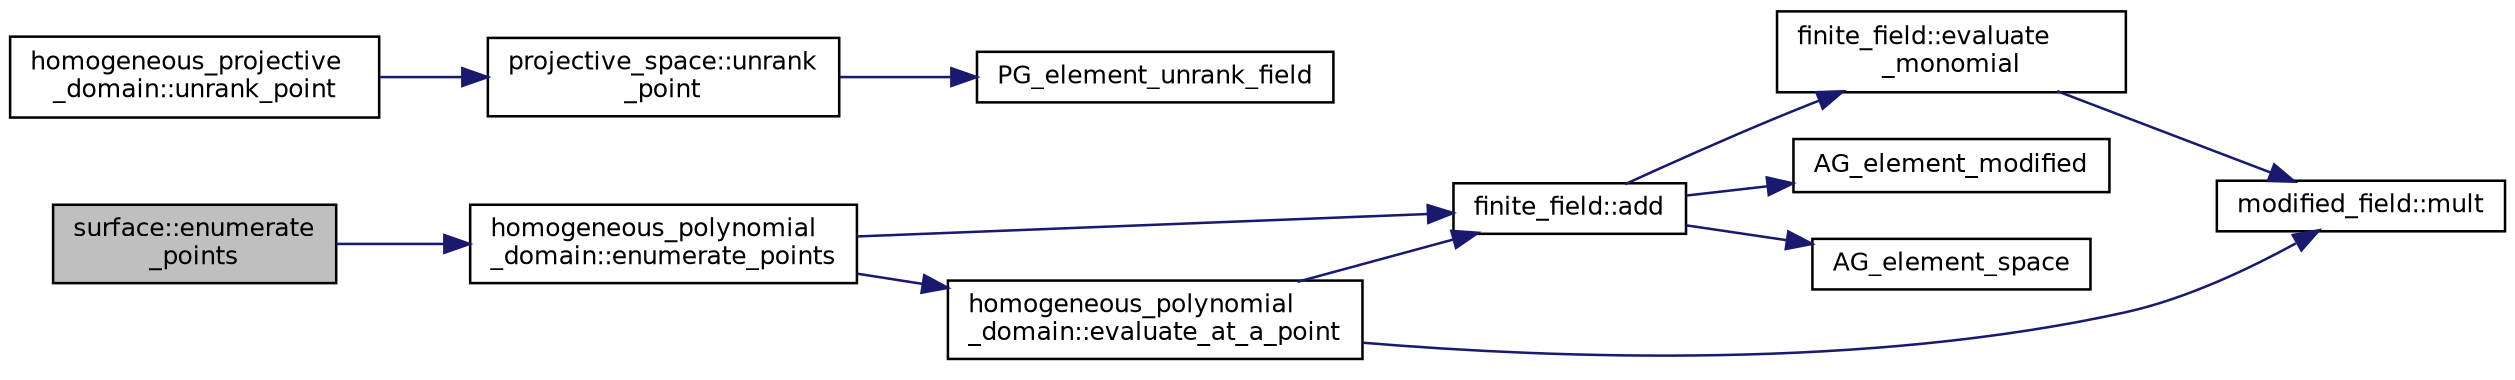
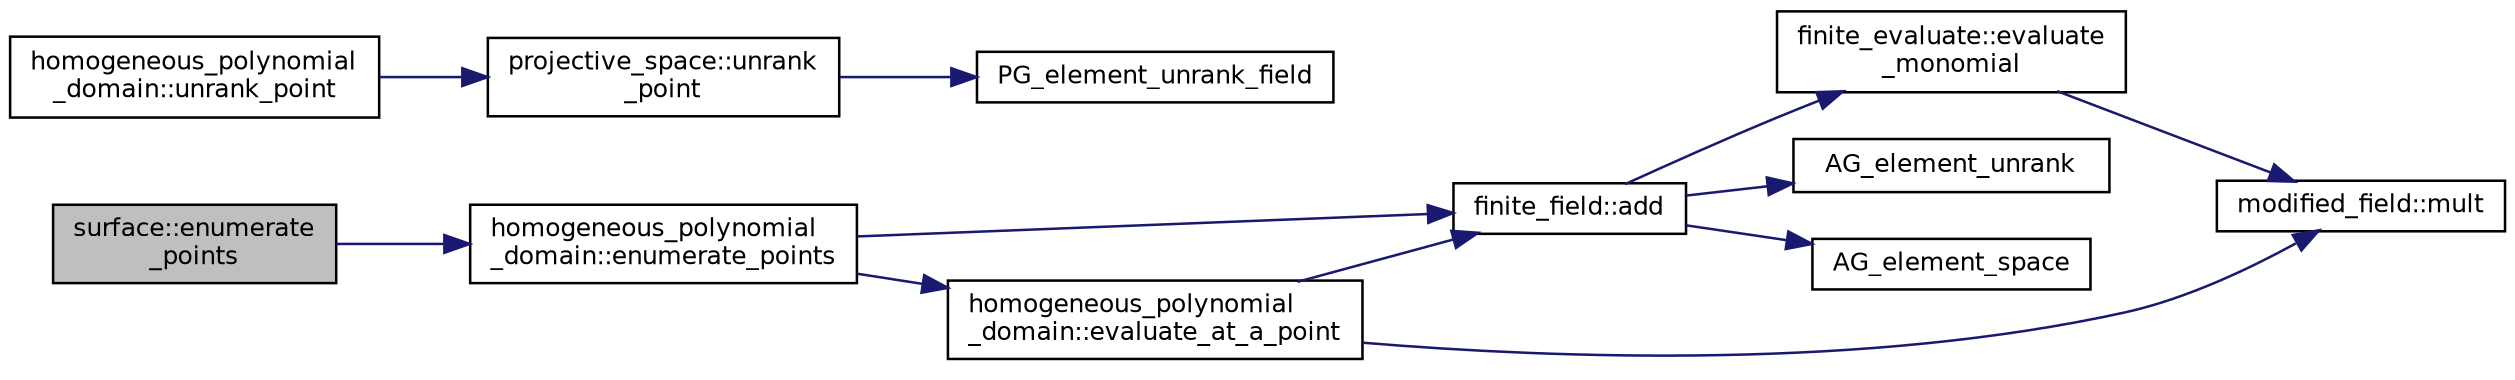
(1951, 52) -> (1951, 52)
(195, 77) -> (195, 77)
(1951, 166) -> (1951, 166)
